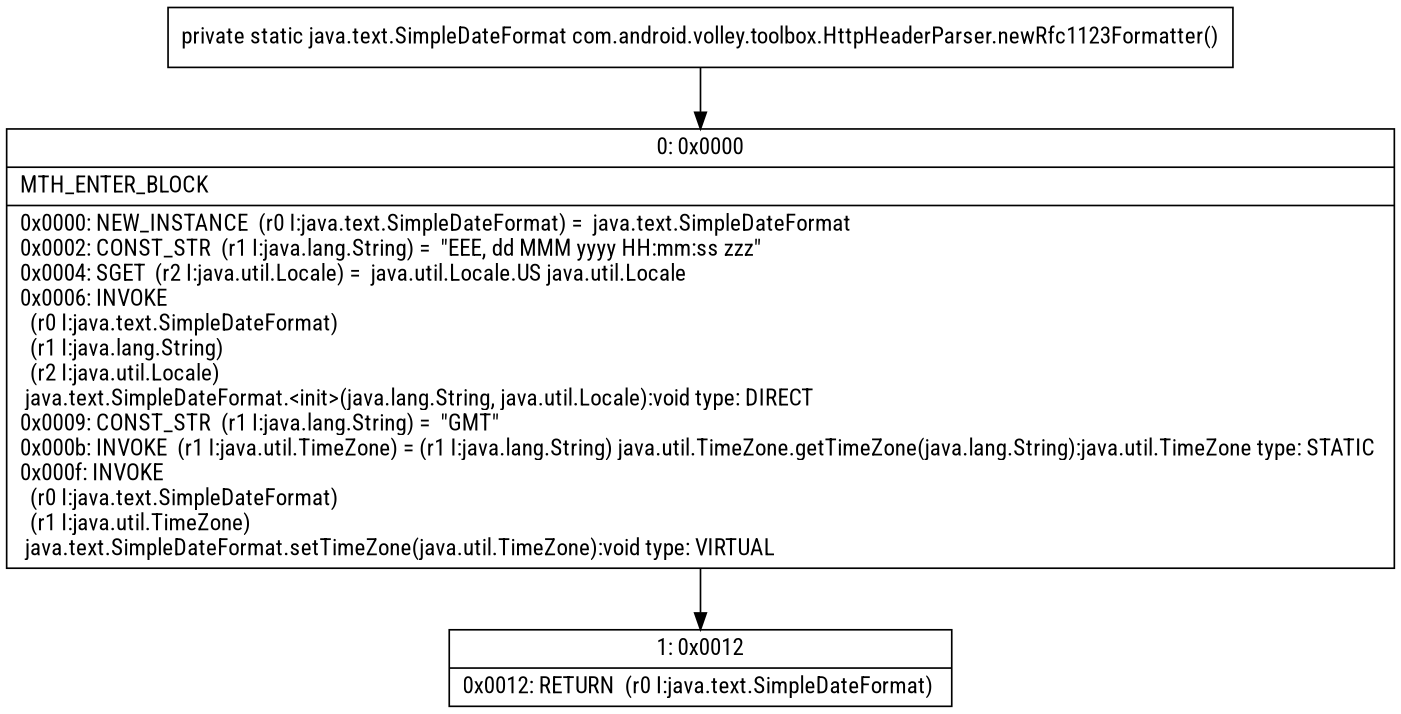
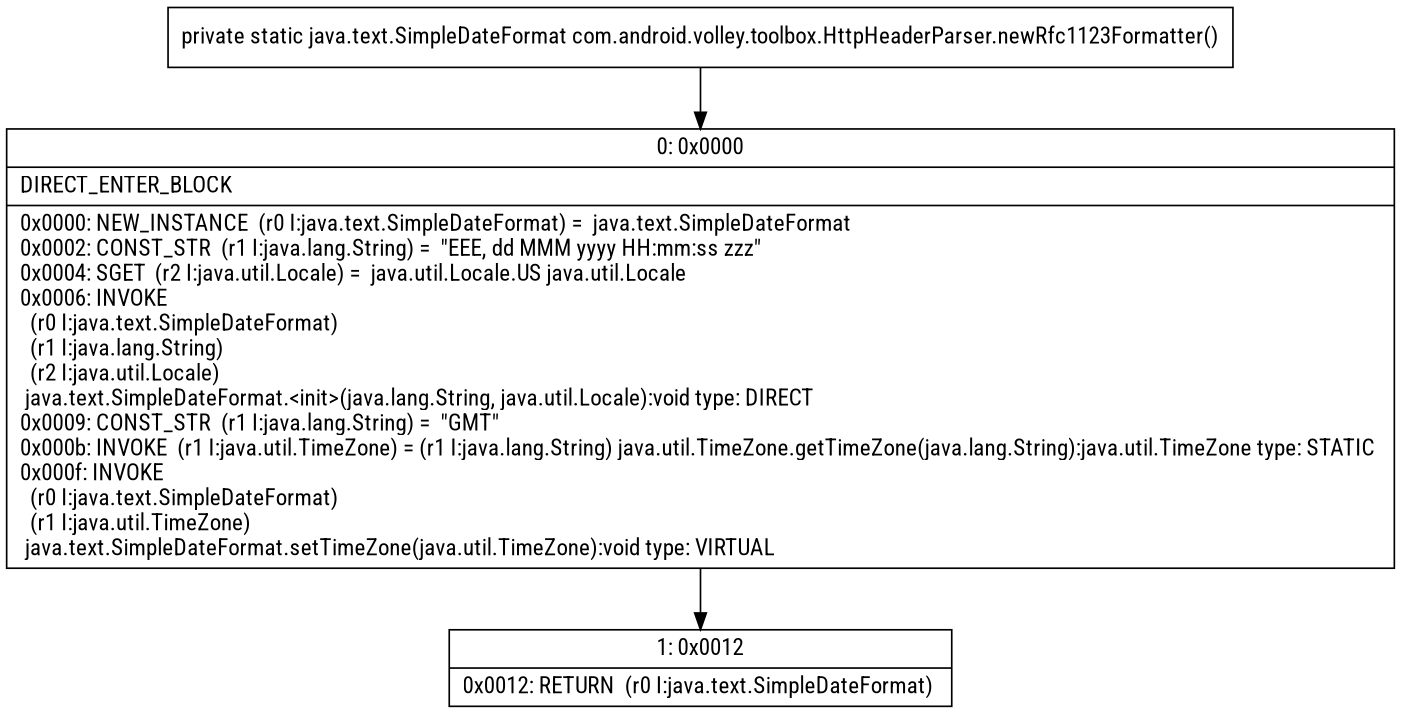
(115, 186) -> (126, 186)
